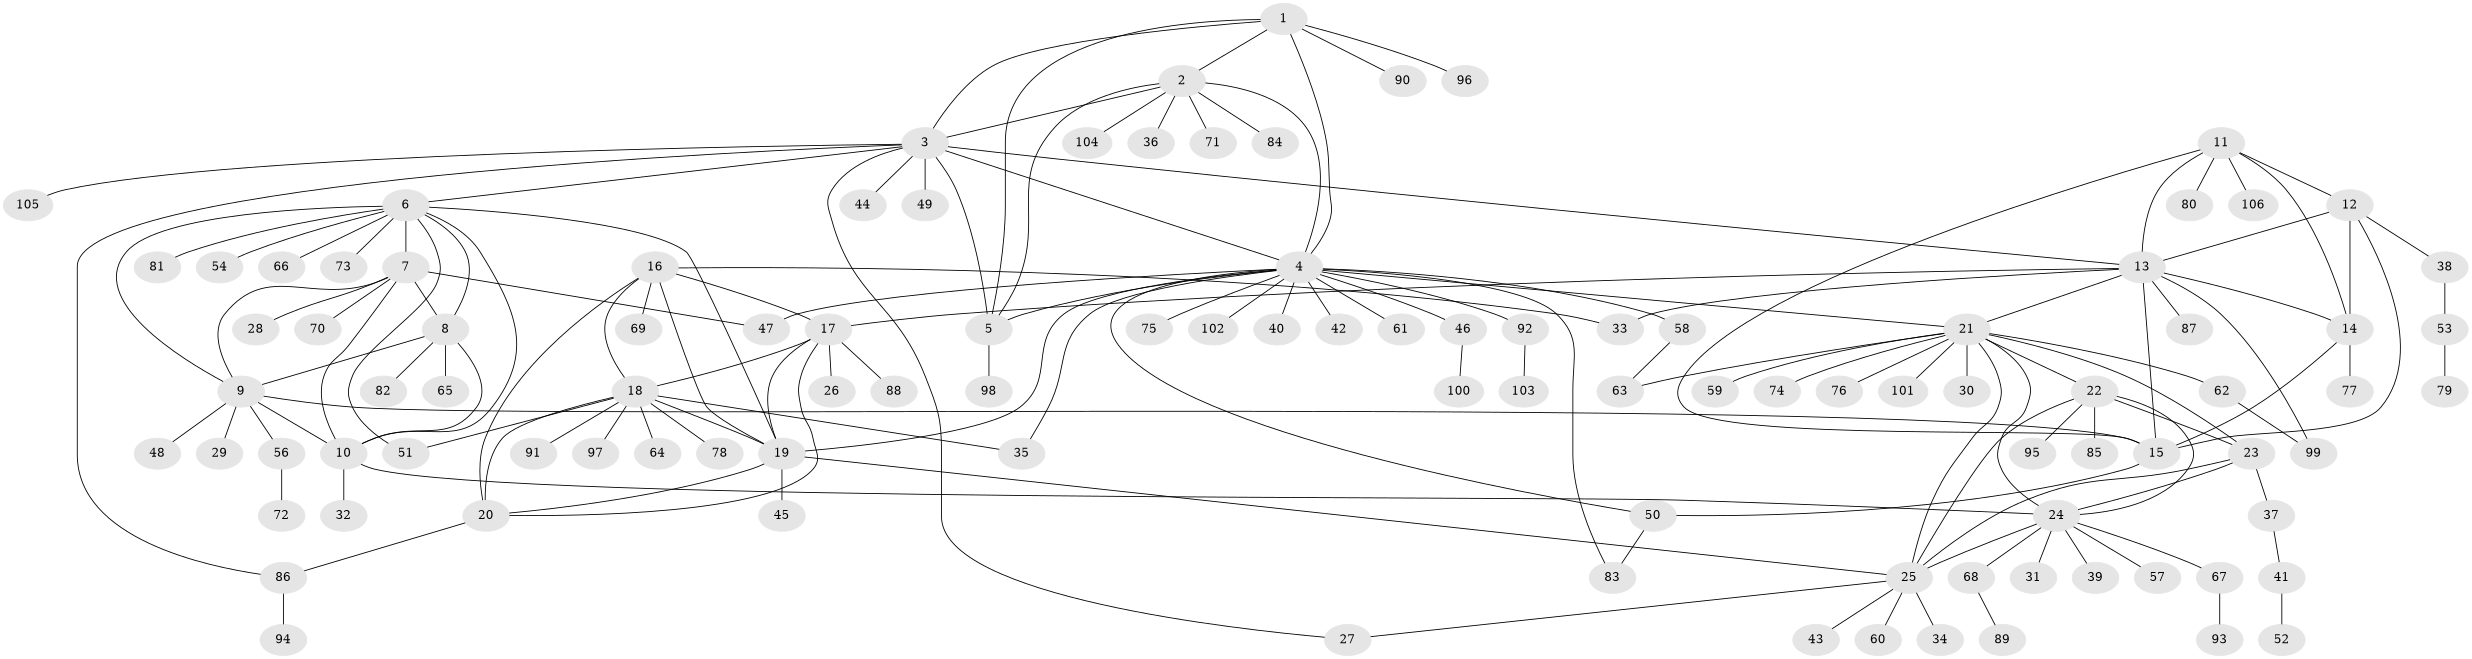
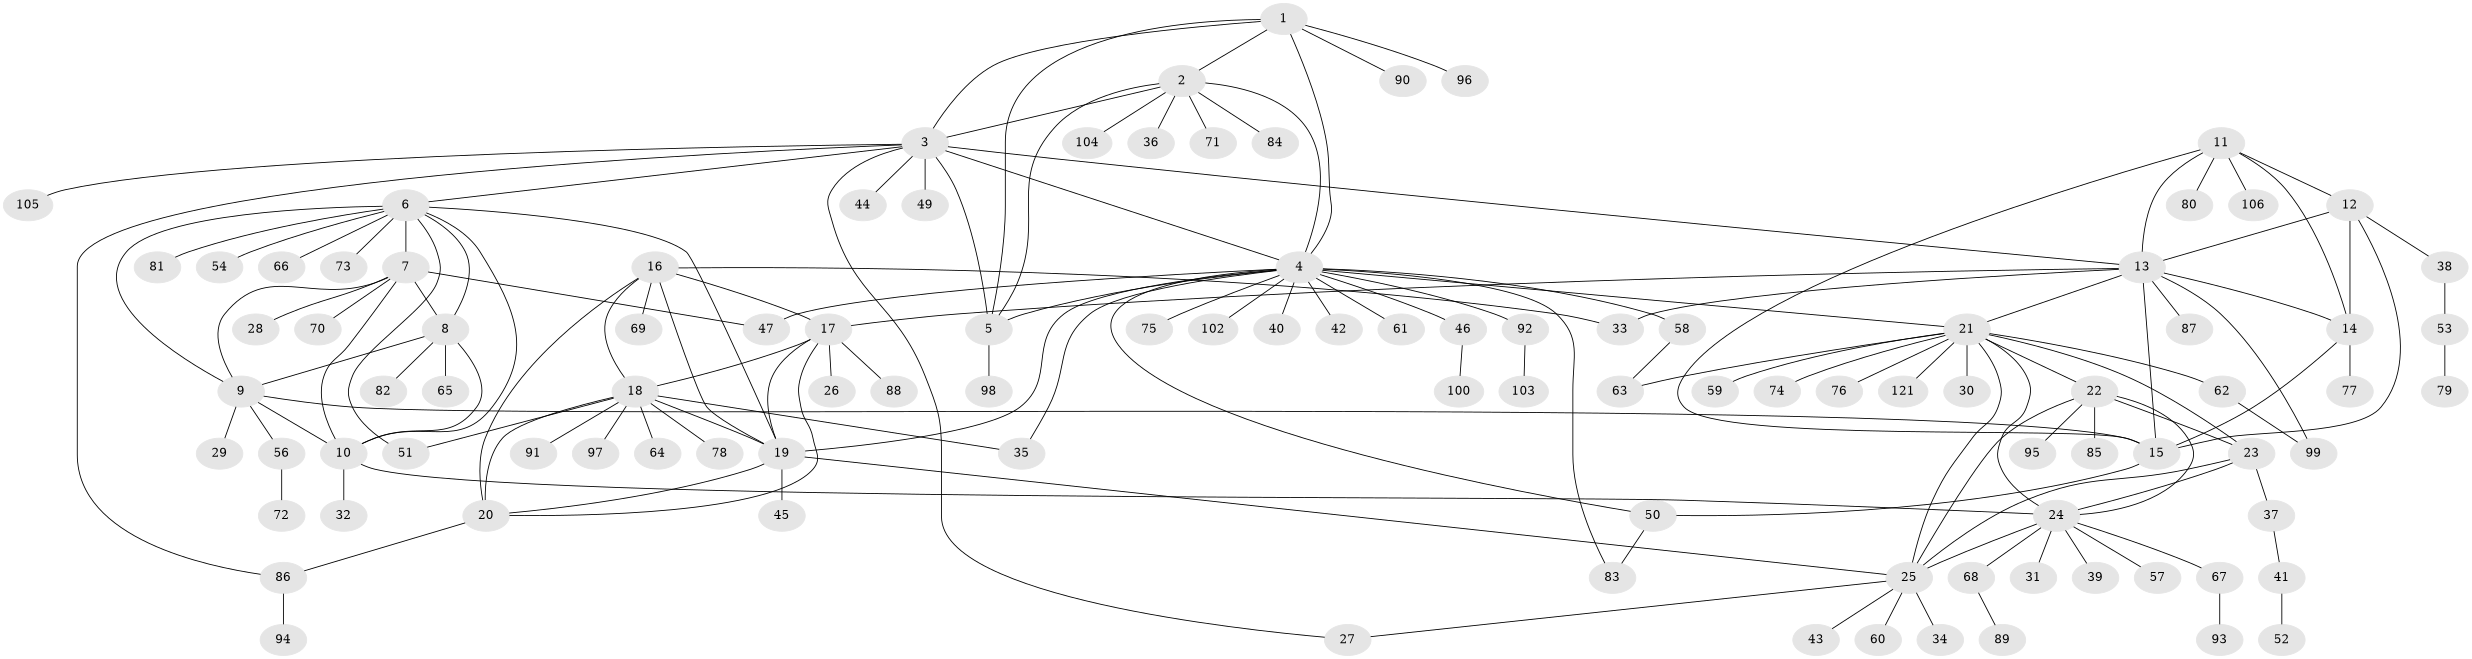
(1903, 392) -> (1903, 392)
(157, 454) -> none
